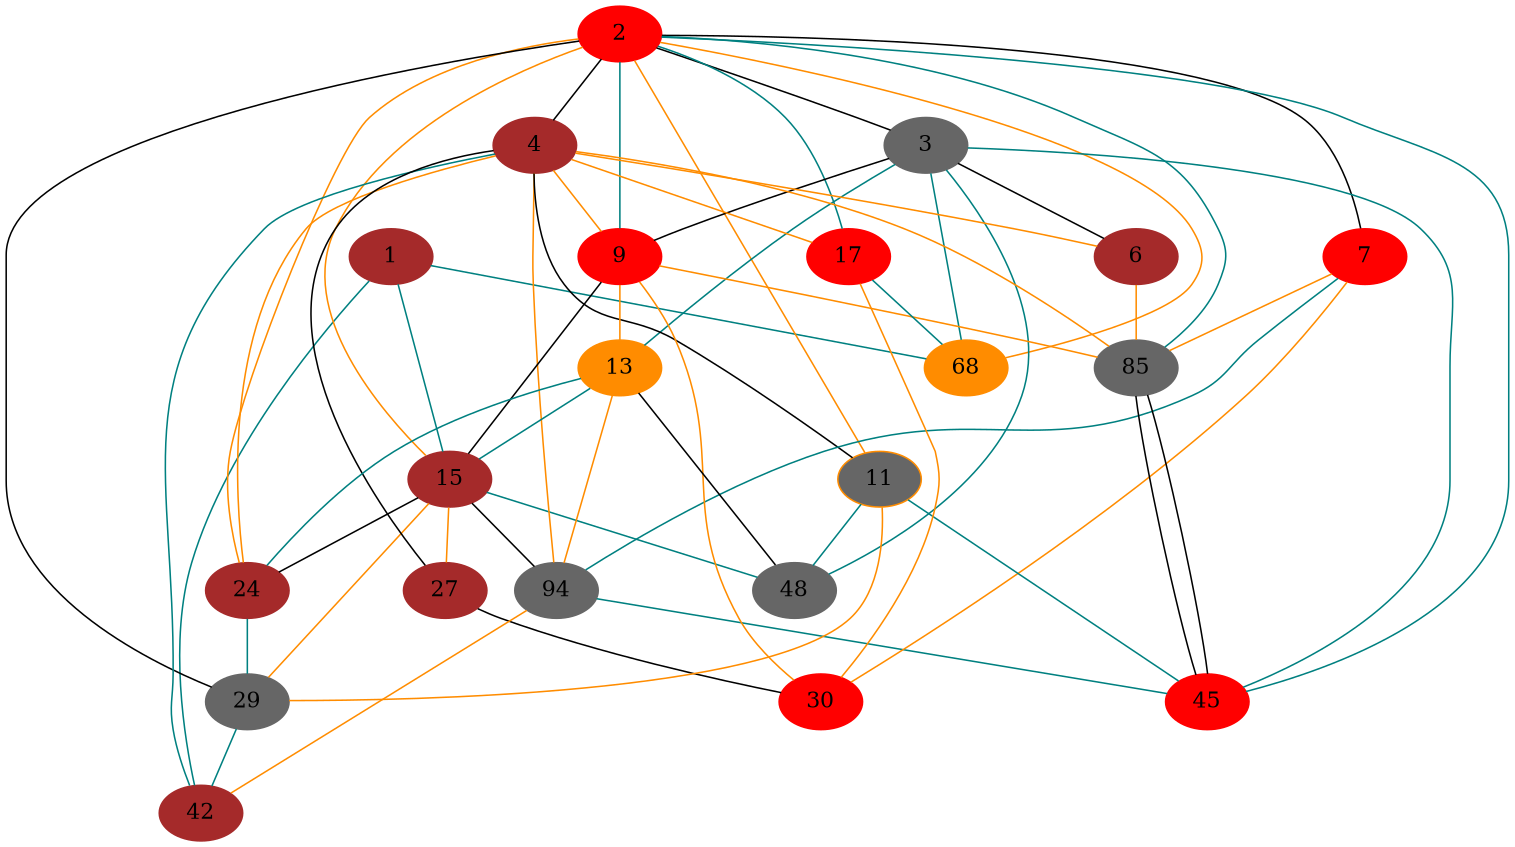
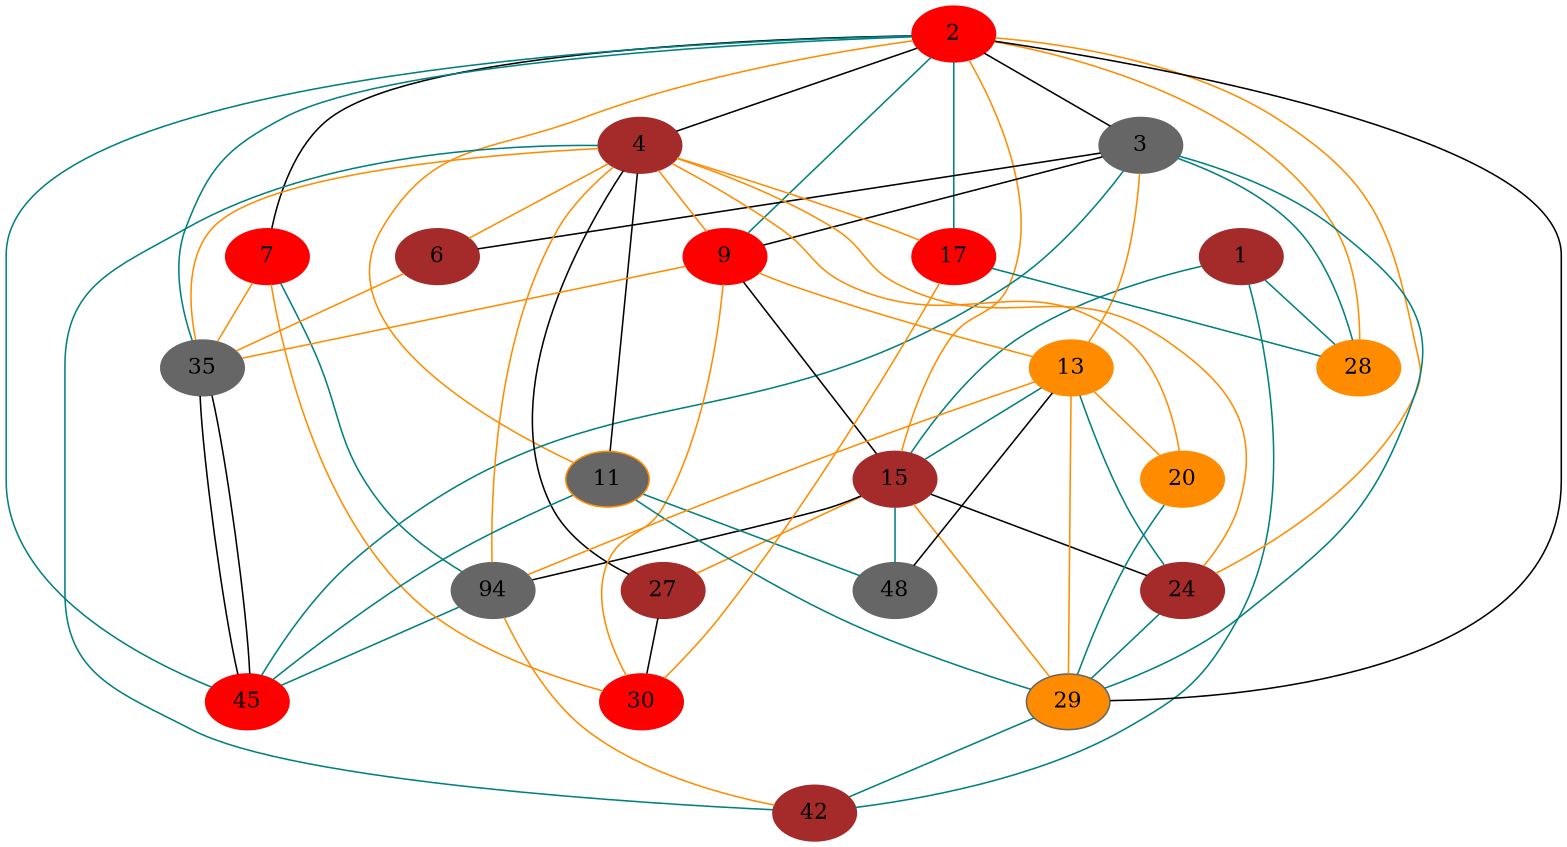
(765, 249) -> (1126, 262)
(966, 368) -> (1359, 368)
(1136, 368) -> (203, 368)
(1017, 406) -> (1395, 446)
none -> (1183, 479)
none -> (1070, 535)
(635, 682) -> (825, 611)
(247, 702) -> (1068, 702)
